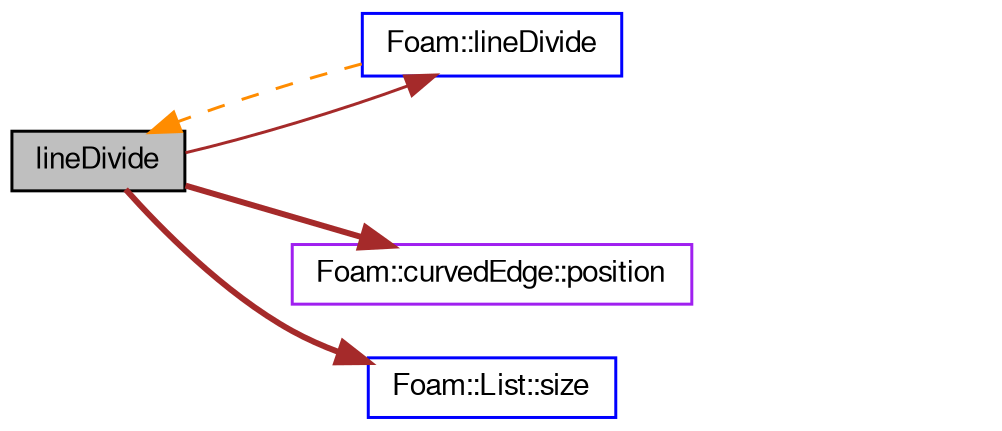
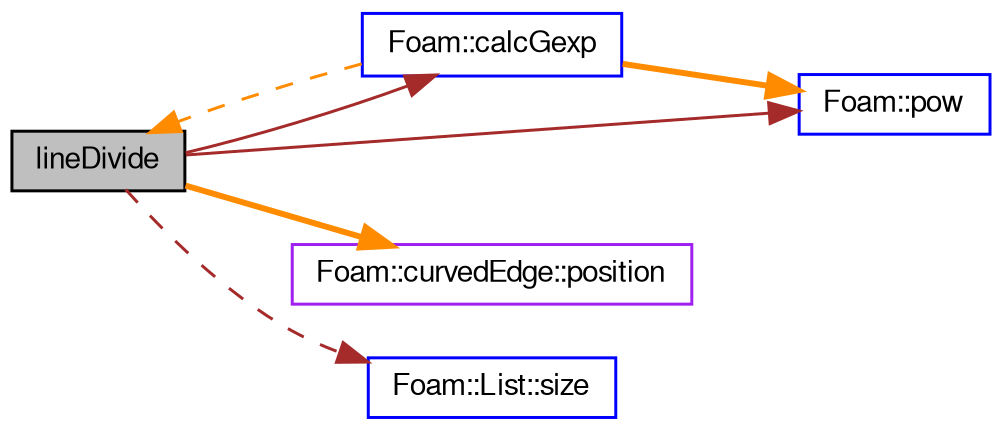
(492, 45) -> (492, 45)
none -> (895, 104)
(274, 211) -> (274, 211)
(223, 283) -> (223, 283)
